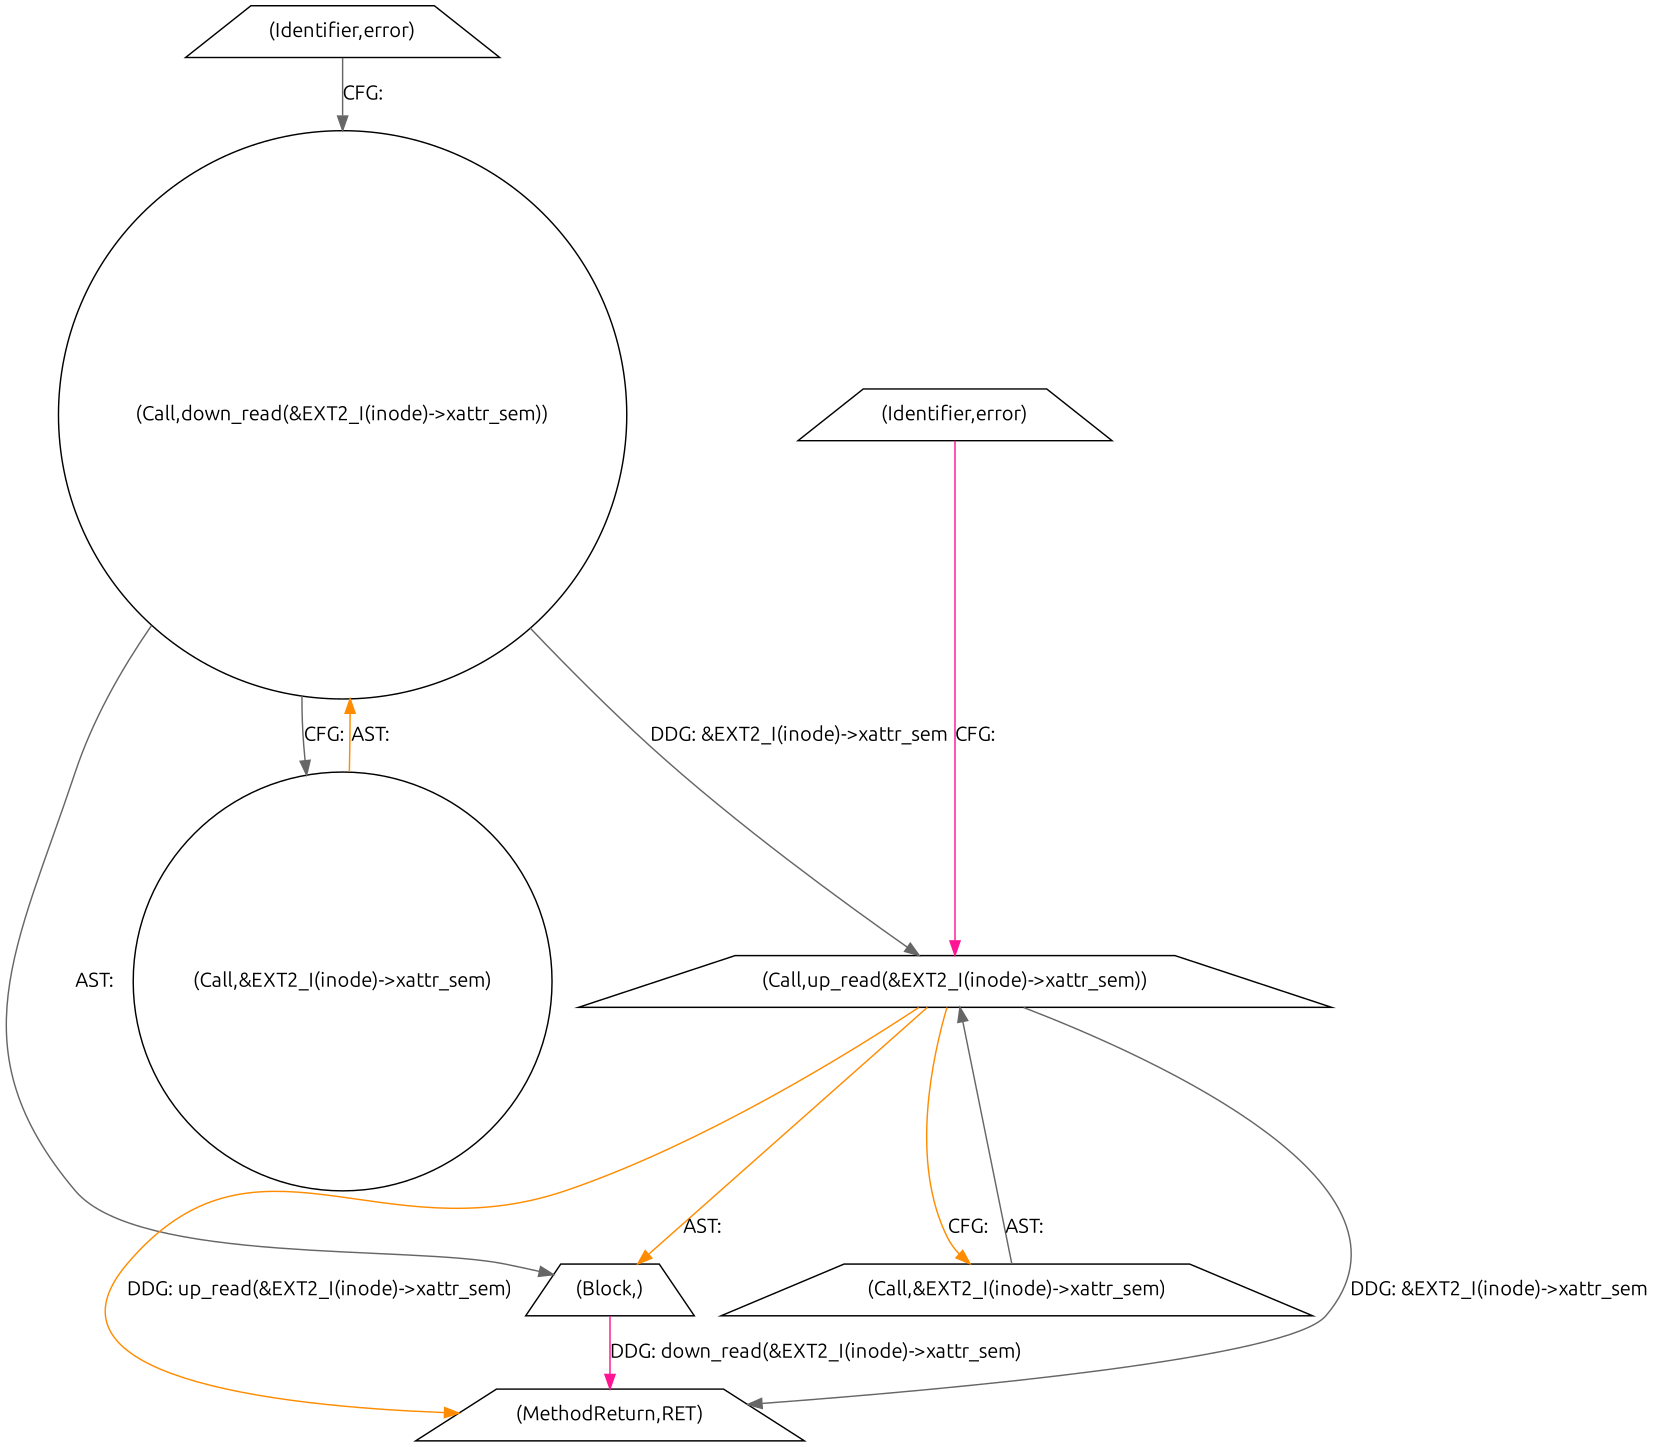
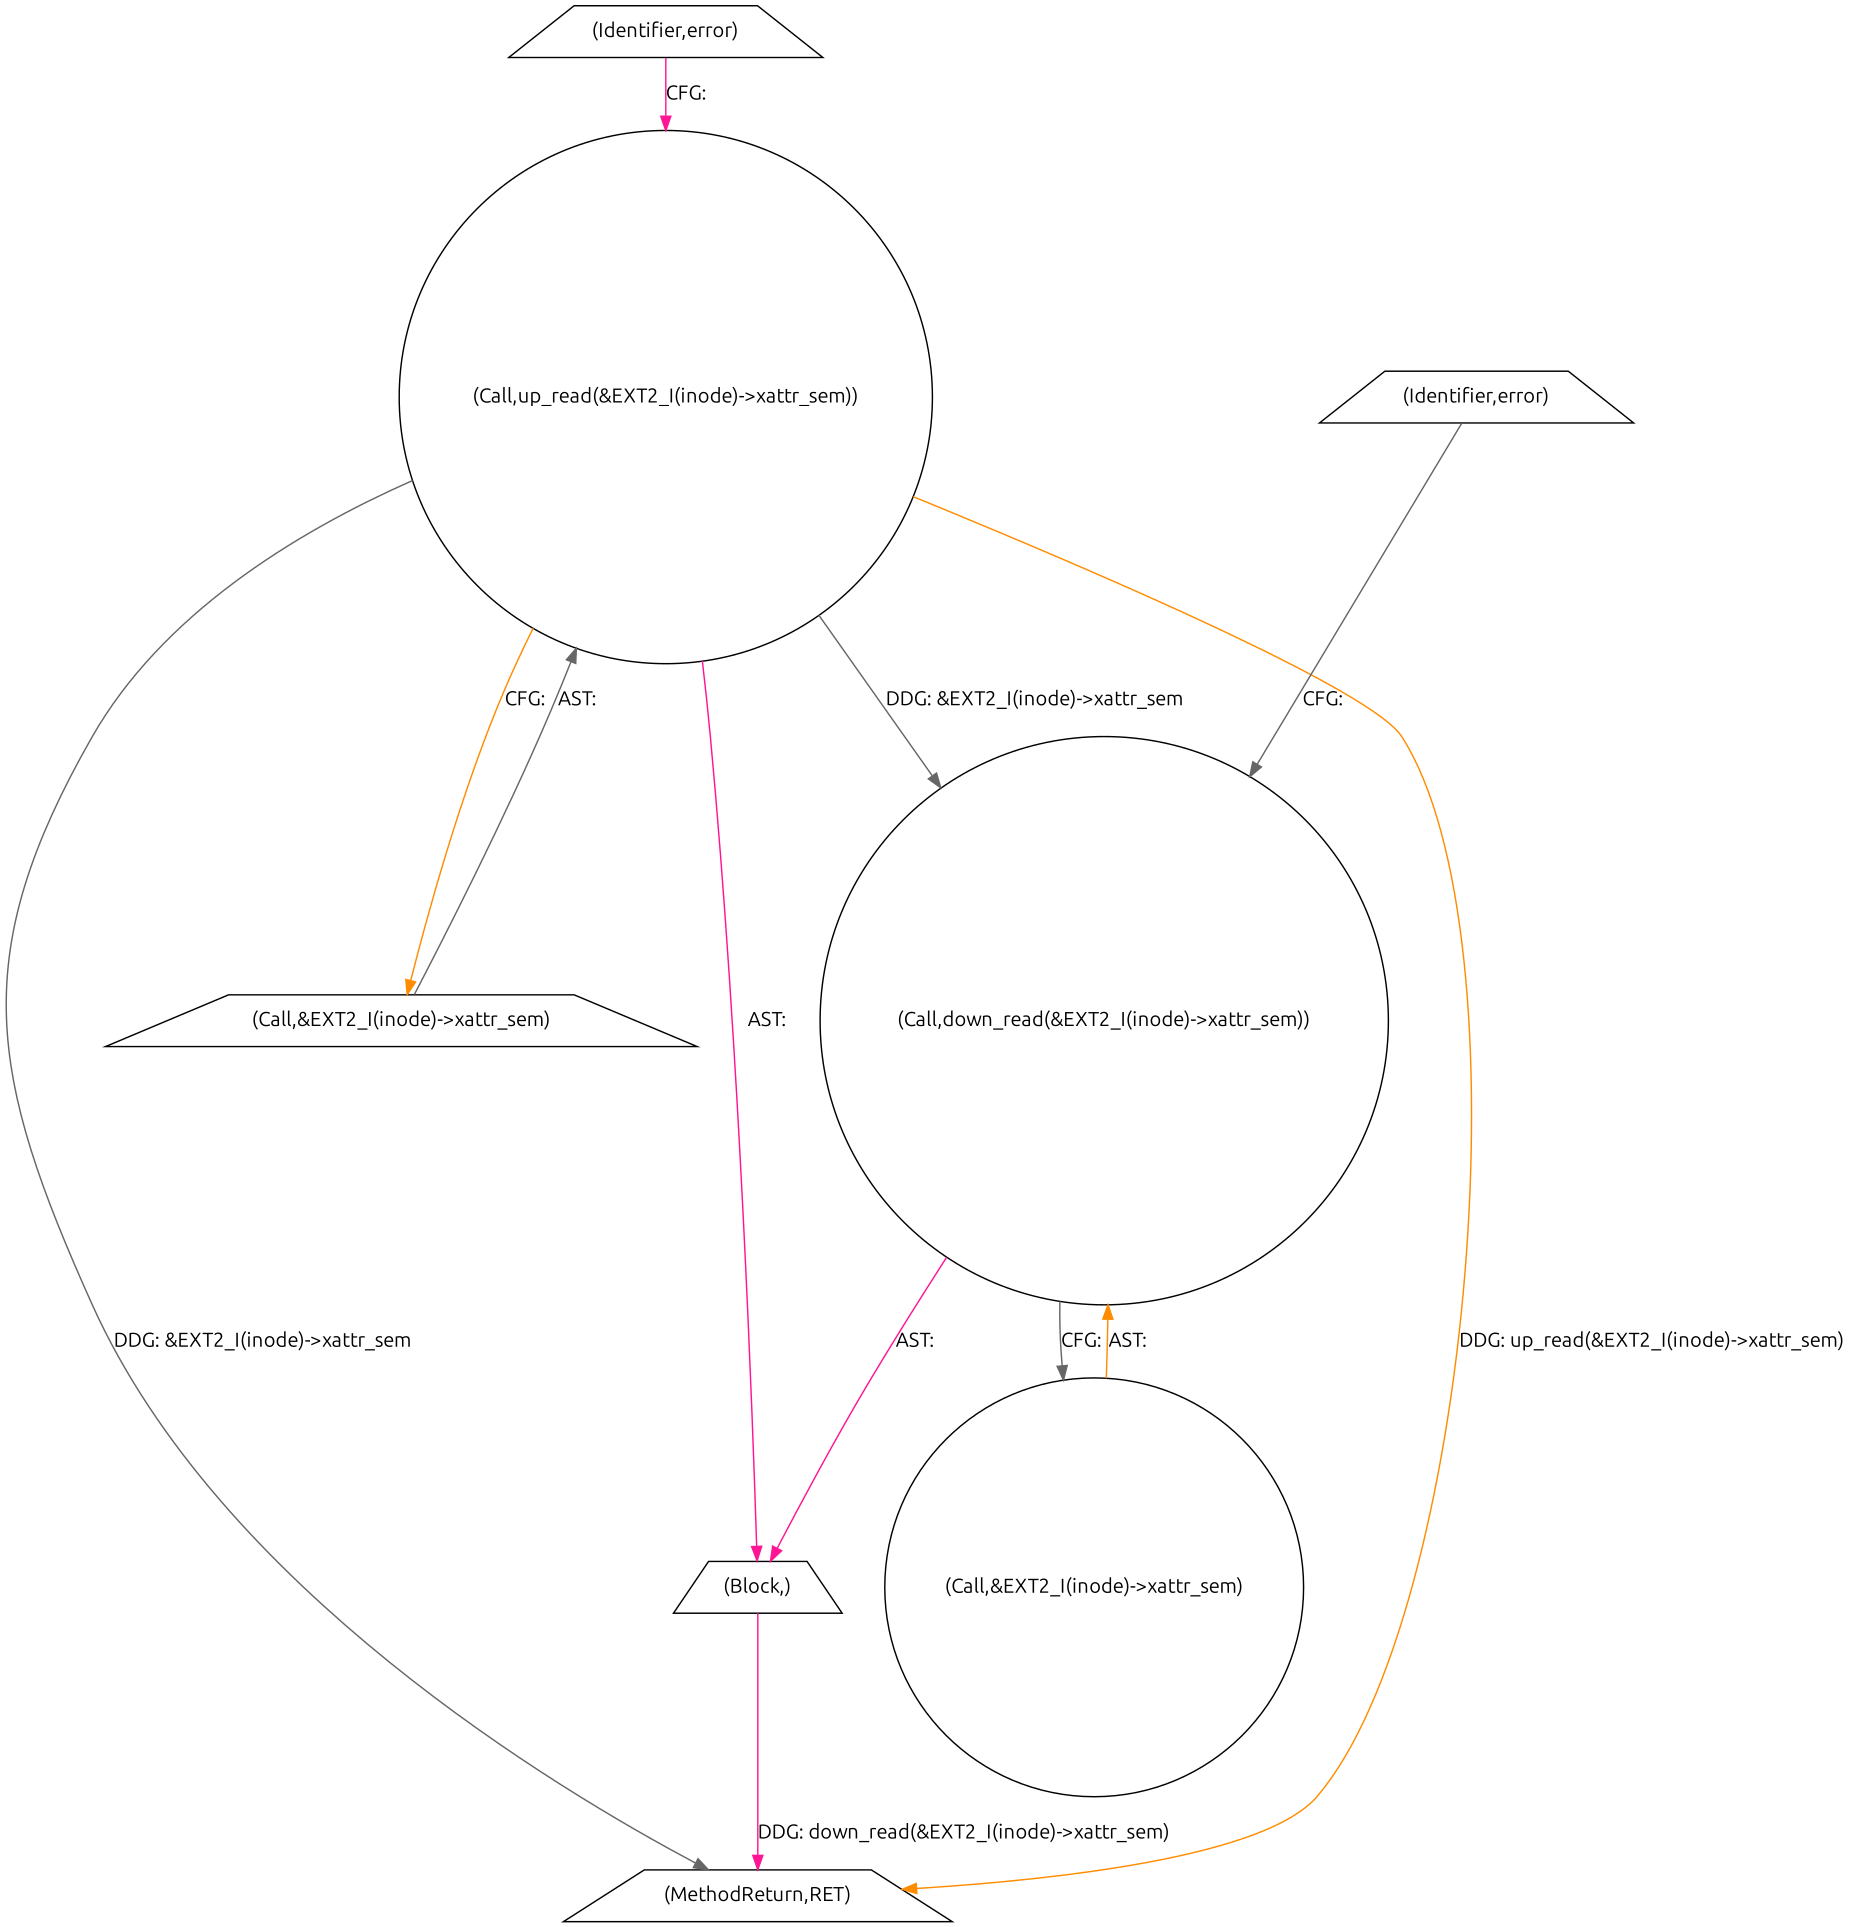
(710, 798) -> (876, 695)
(955, 981) -> (666, 397)
(788, 1131) -> (737, 1103)
(37, 1136) -> (858, 1400)
